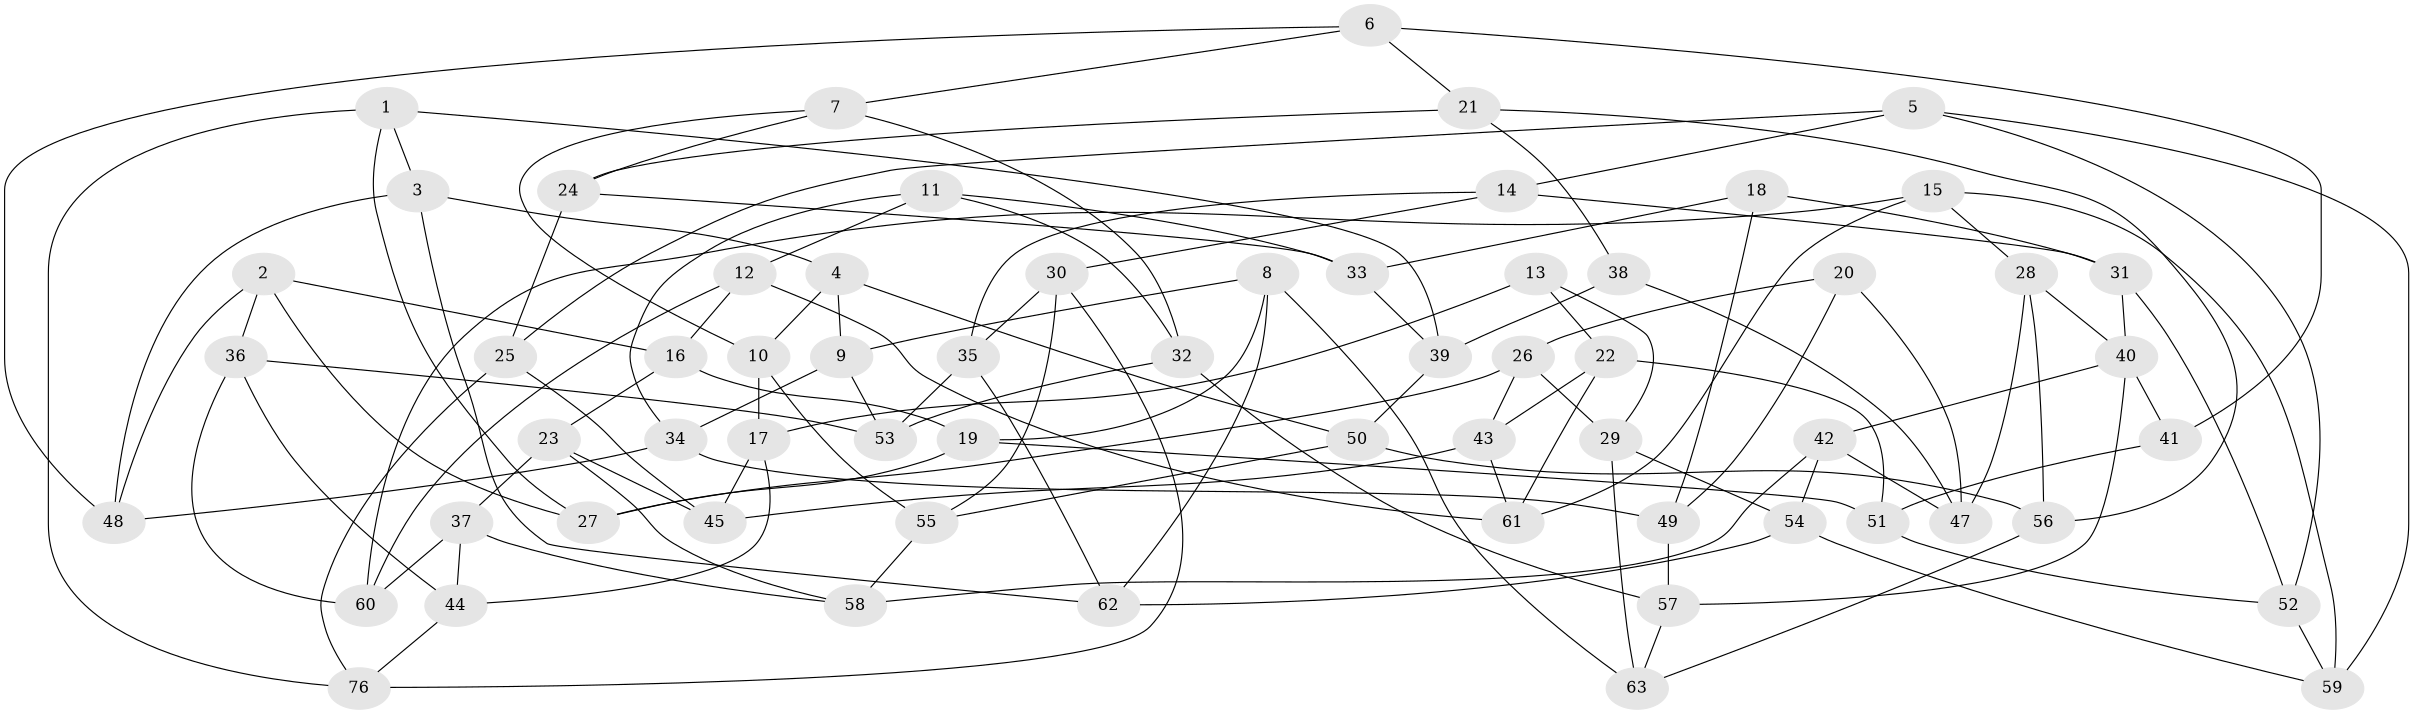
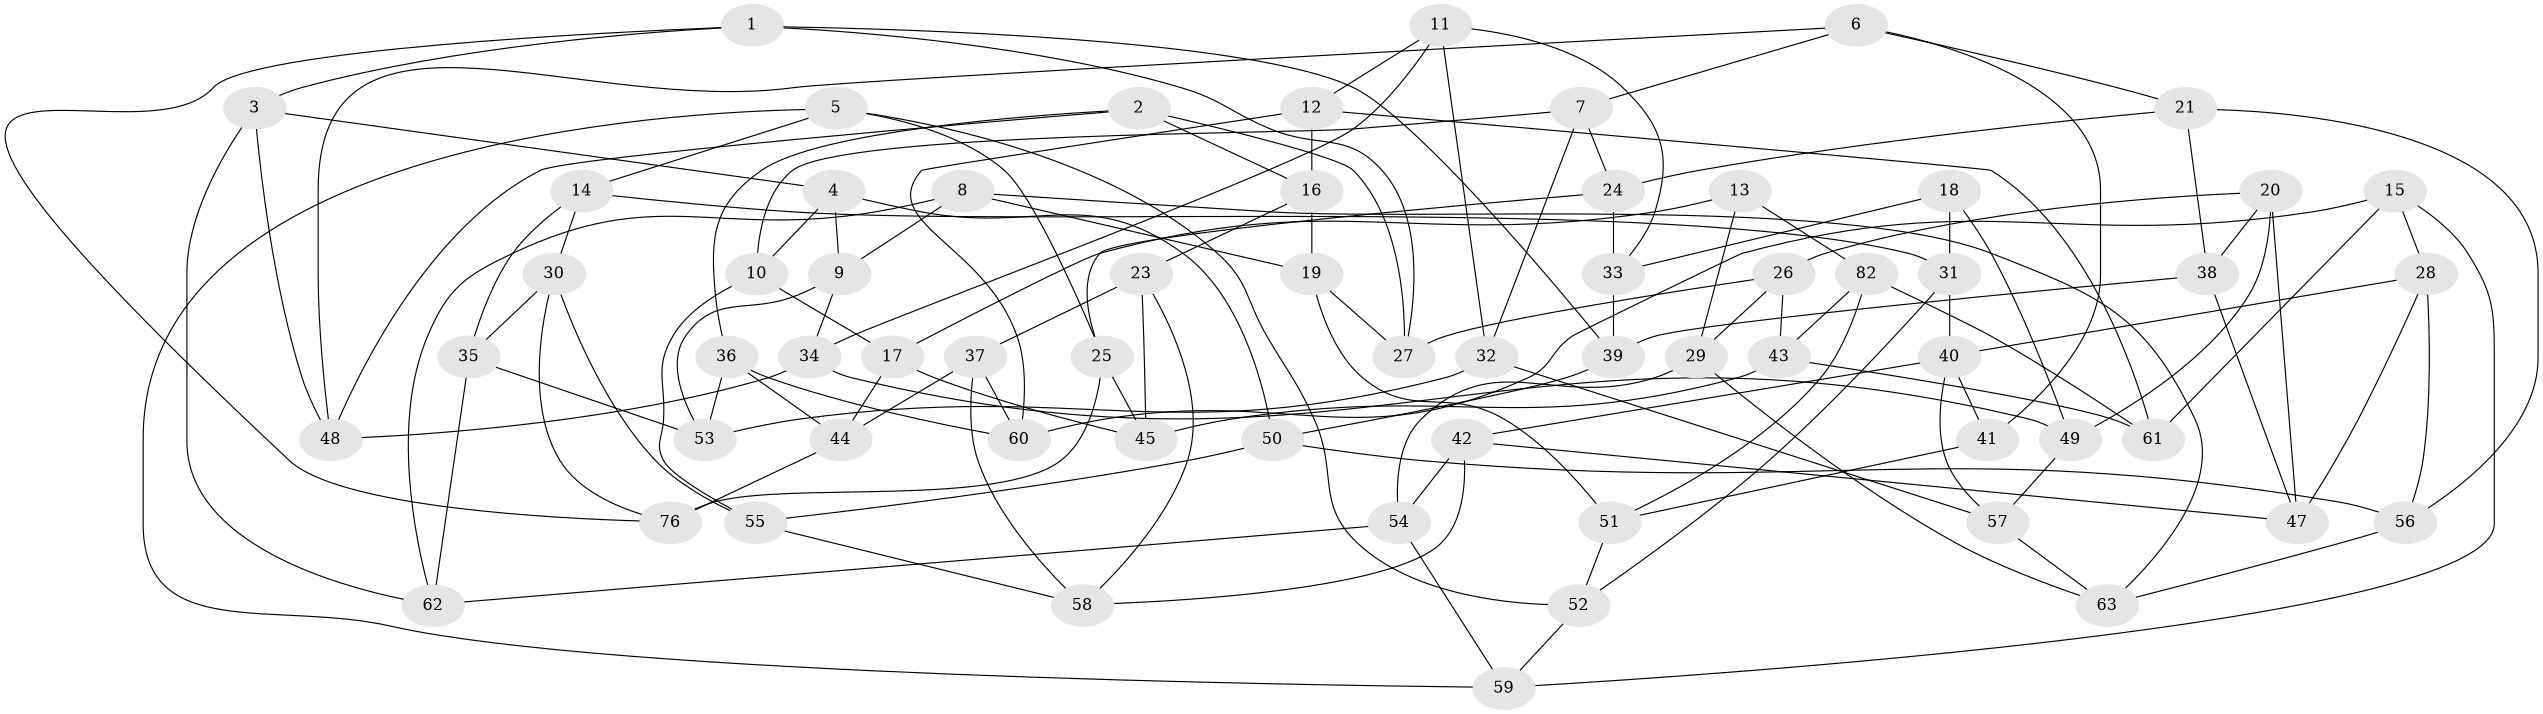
none -> (2239, 233)
(1606, 357) -> (1867, 274)
